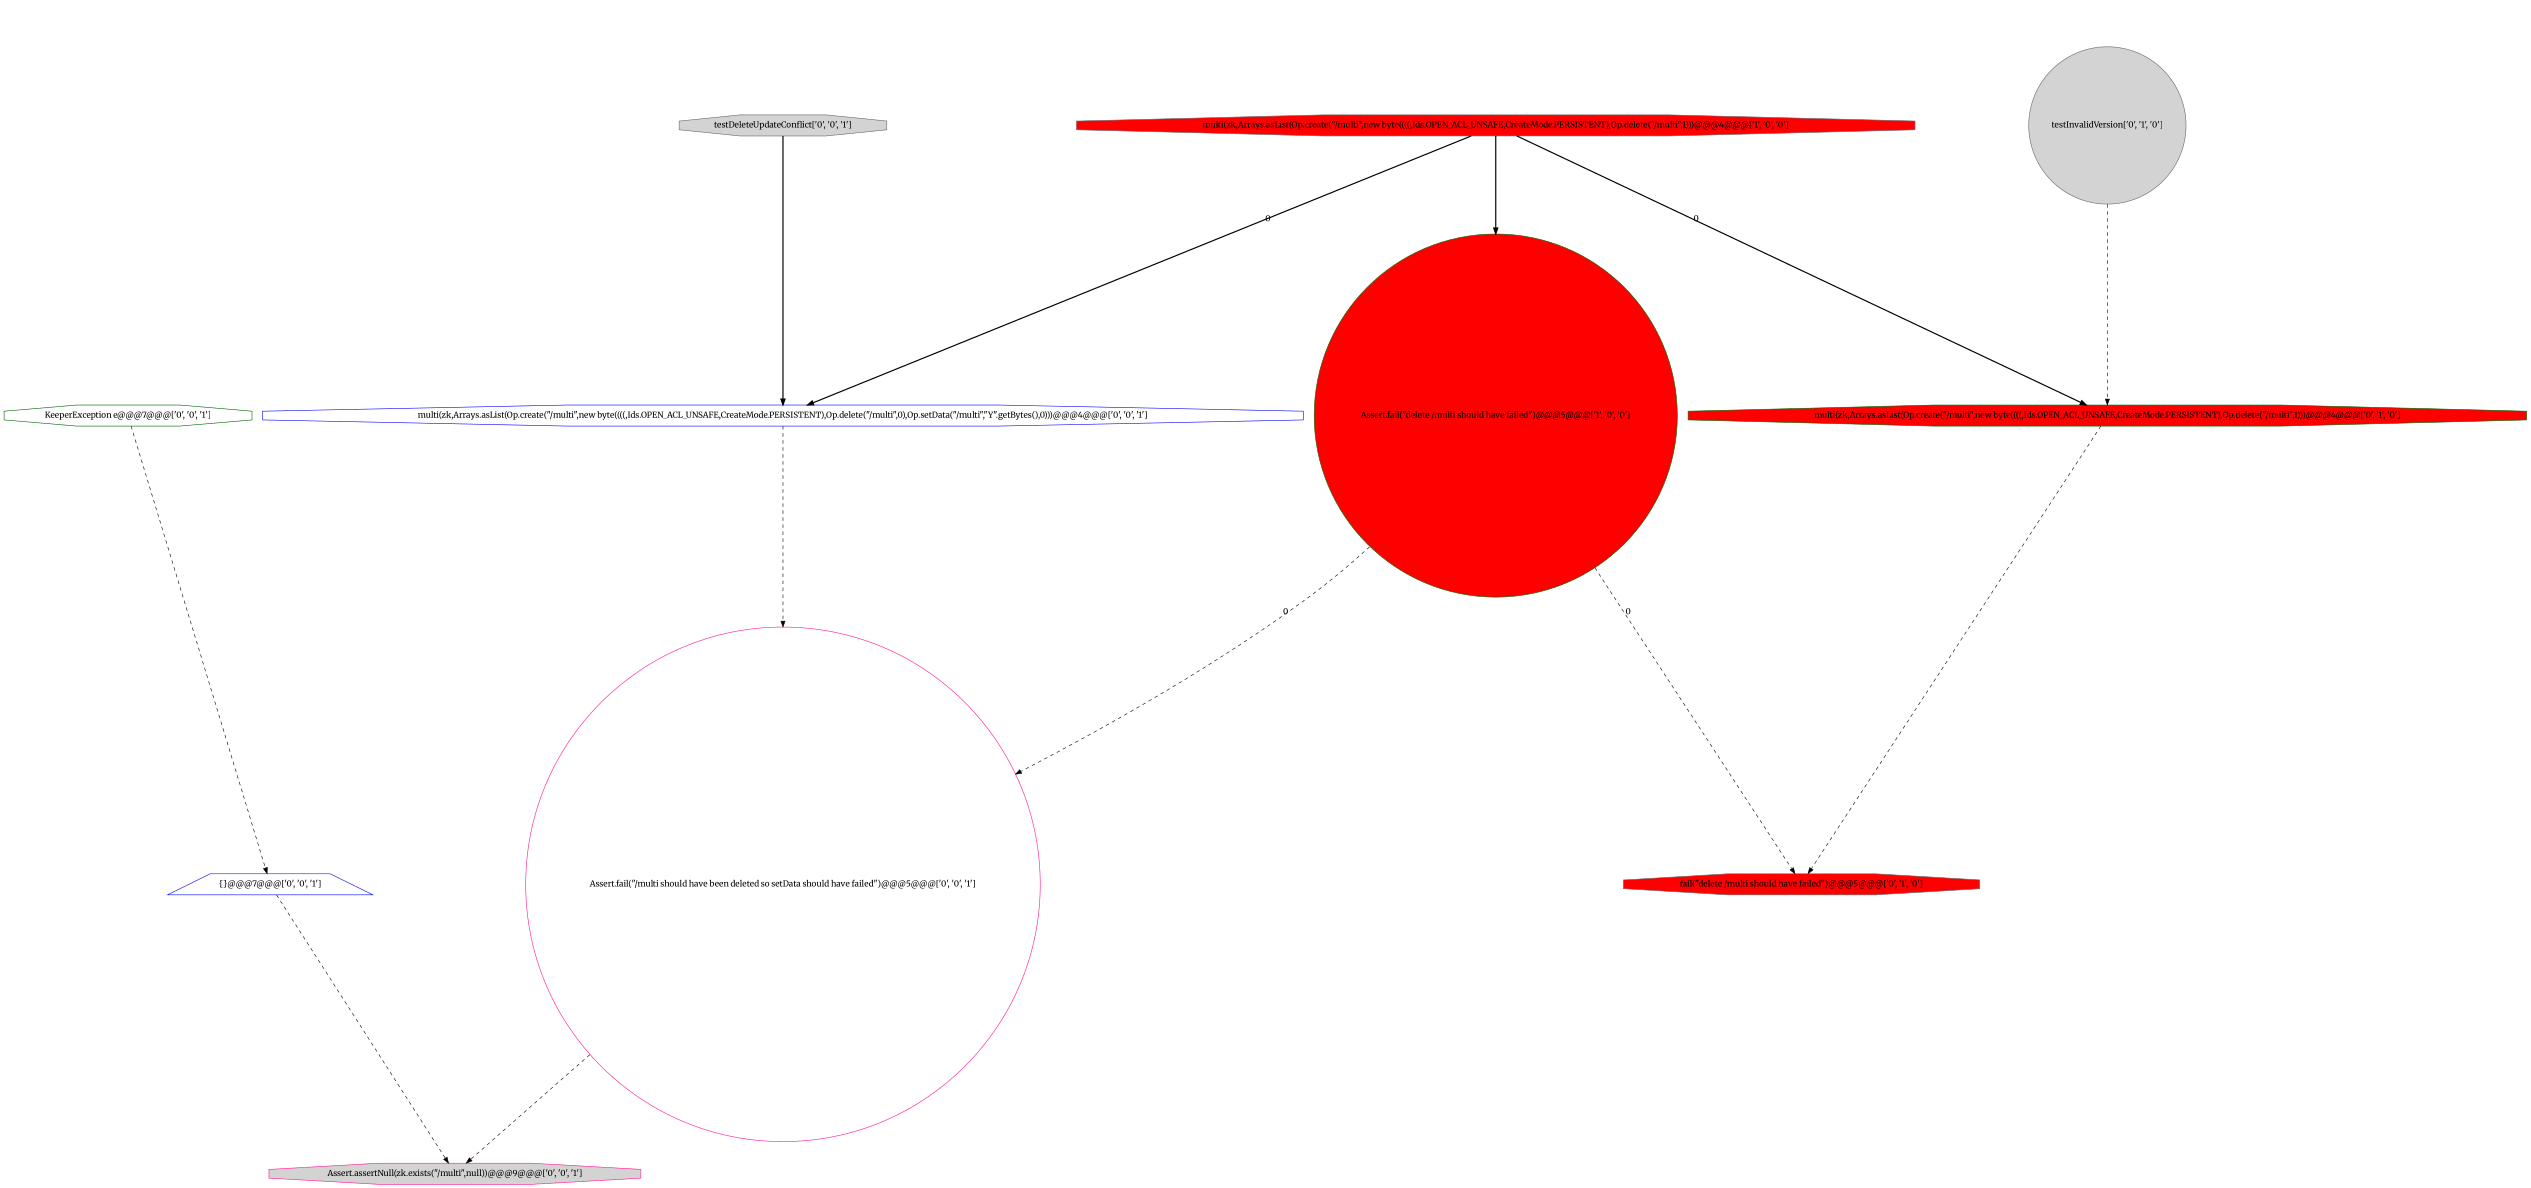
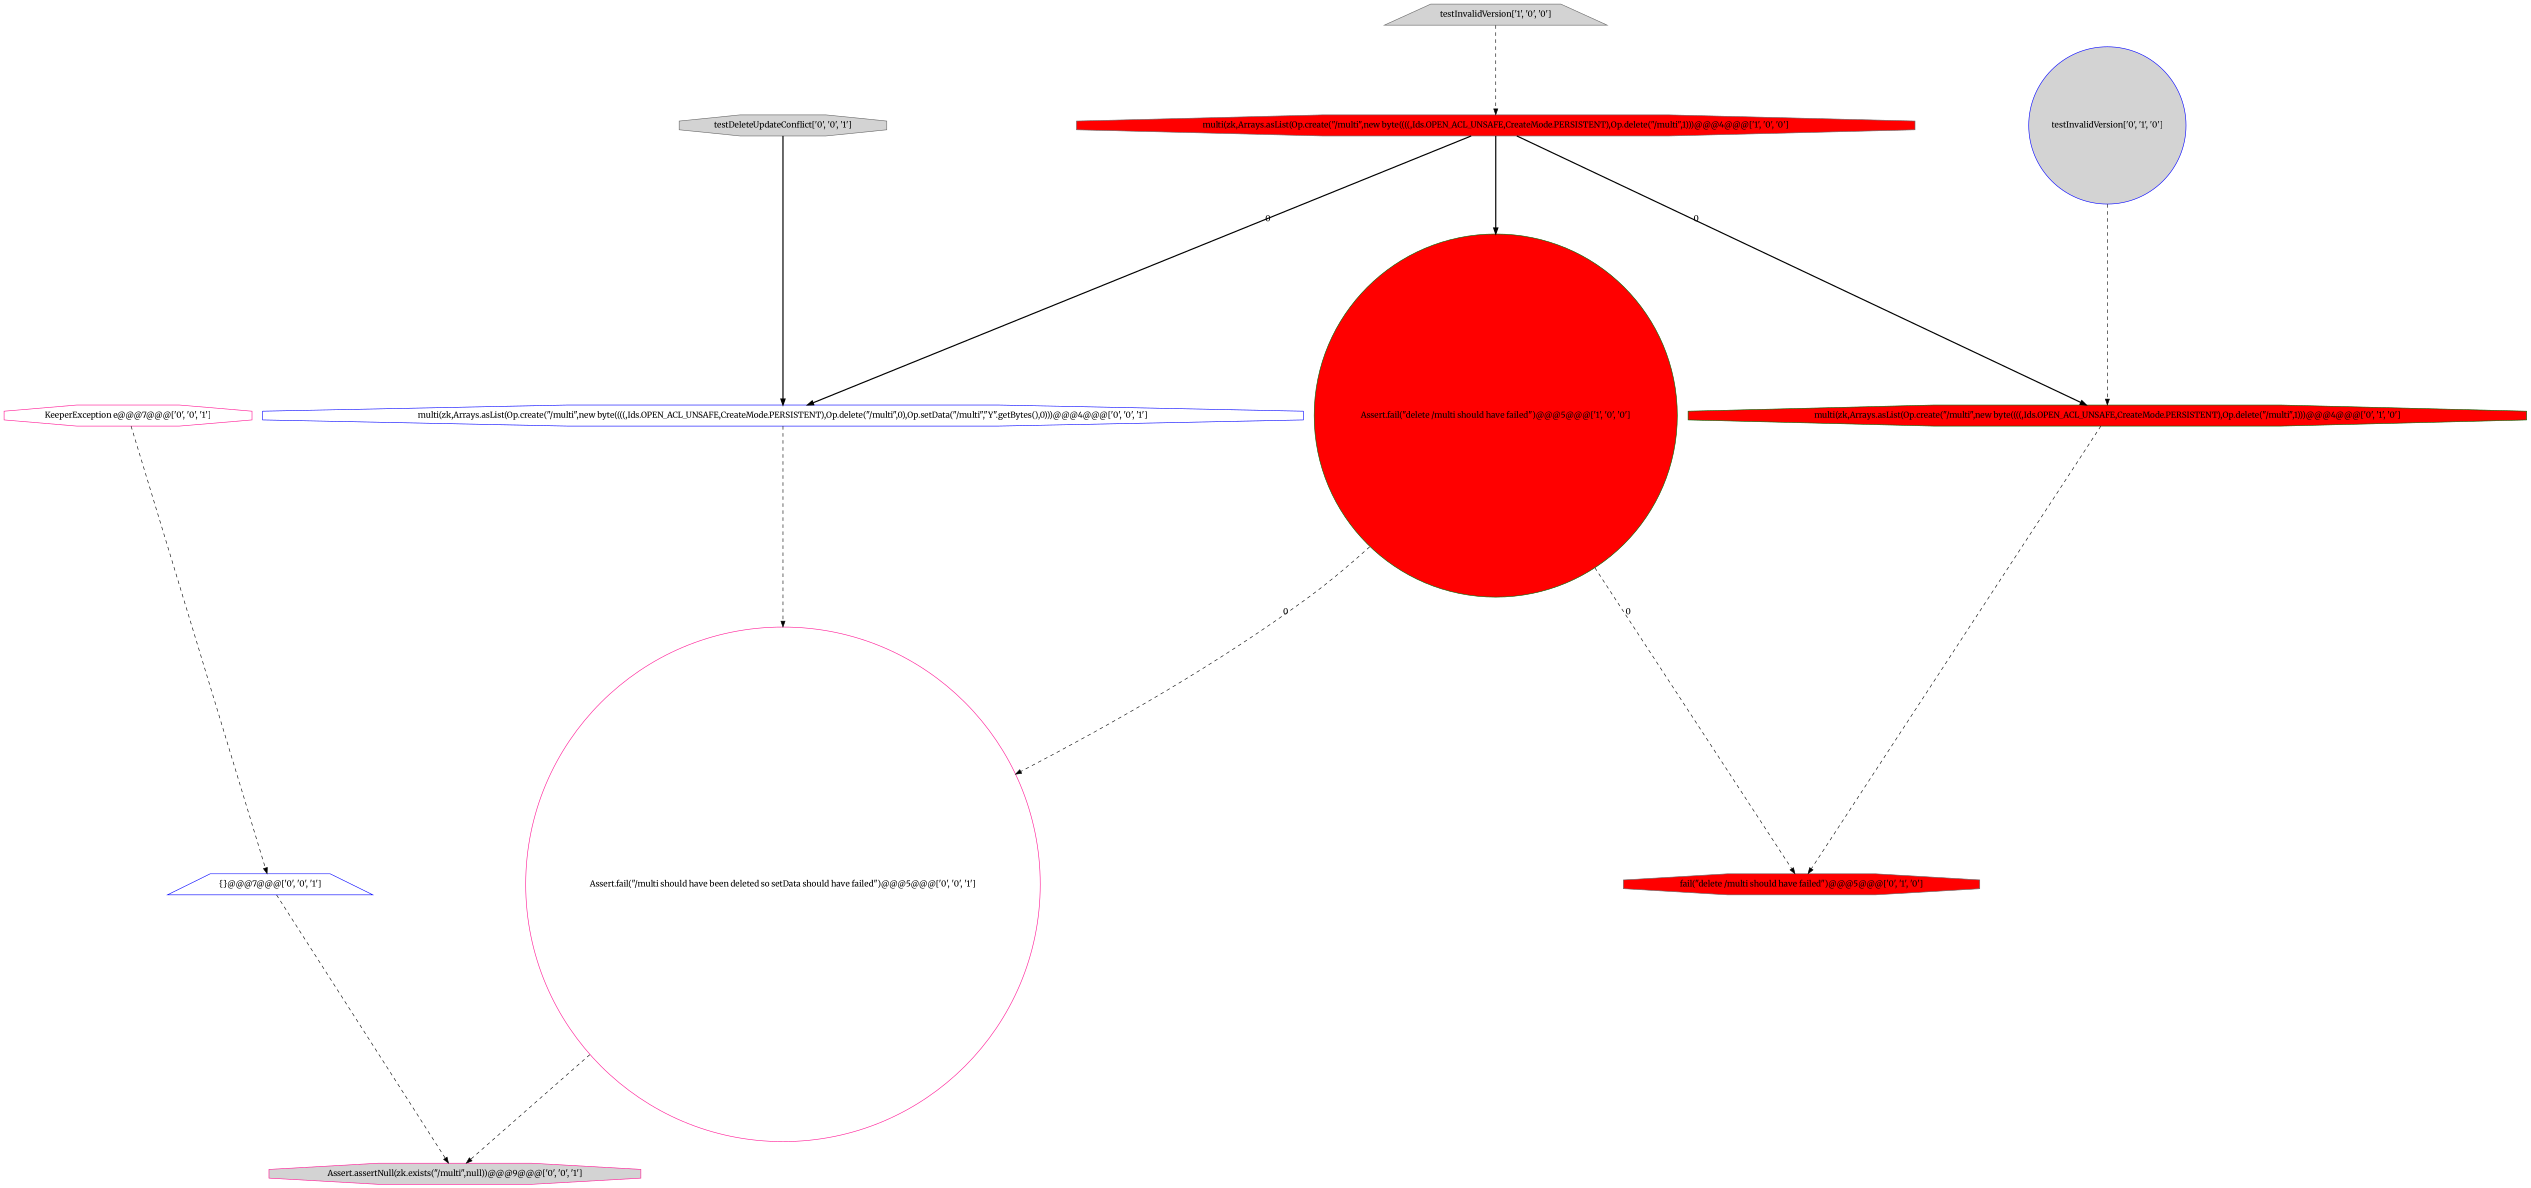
none -> (1496, 15)
(2107, 125) -> (2107, 125)
(128, 416) -> (128, 416)
